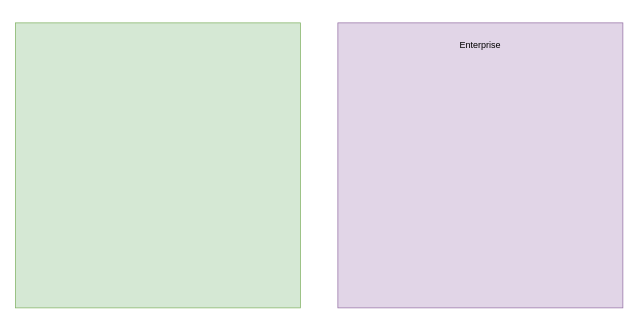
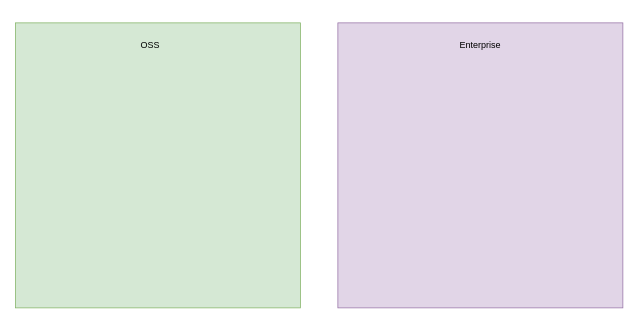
none -> (150, 45)
